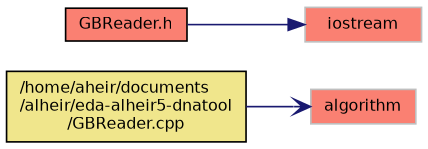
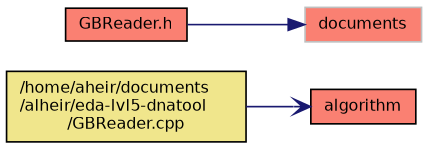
(363, 25) -> (363, 25)
(126, 107) -> (126, 107)
(363, 107) -> (363, 107)
